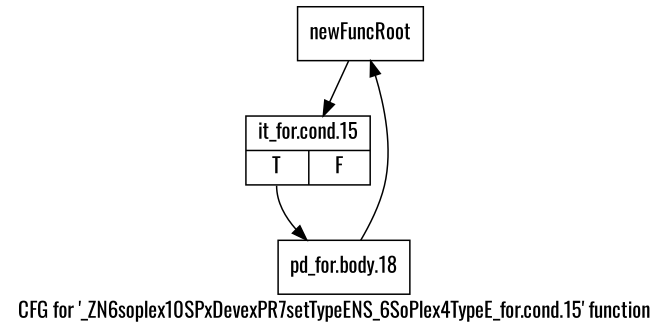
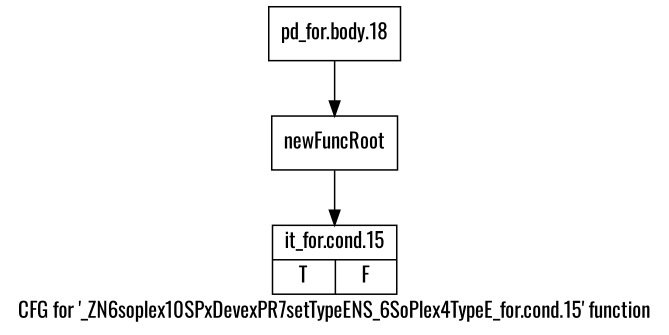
(282, 209) -> none
